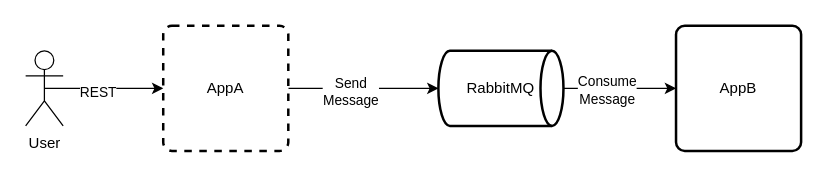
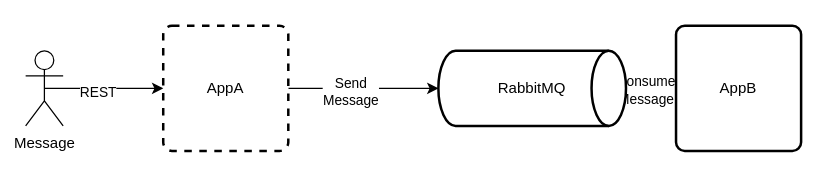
(501, 88) -> (532, 88)
(45, 143) -> (45, 143)
